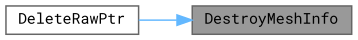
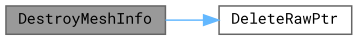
(158, 20) -> (184, 20)
